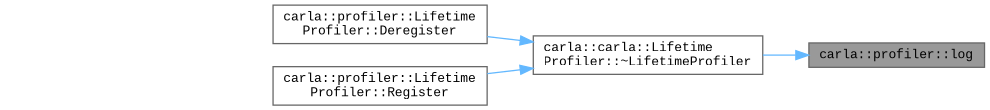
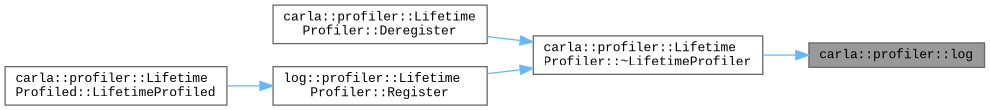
(648, 55) -> (648, 55)
none -> (116, 86)
(380, 86) -> (380, 86)
